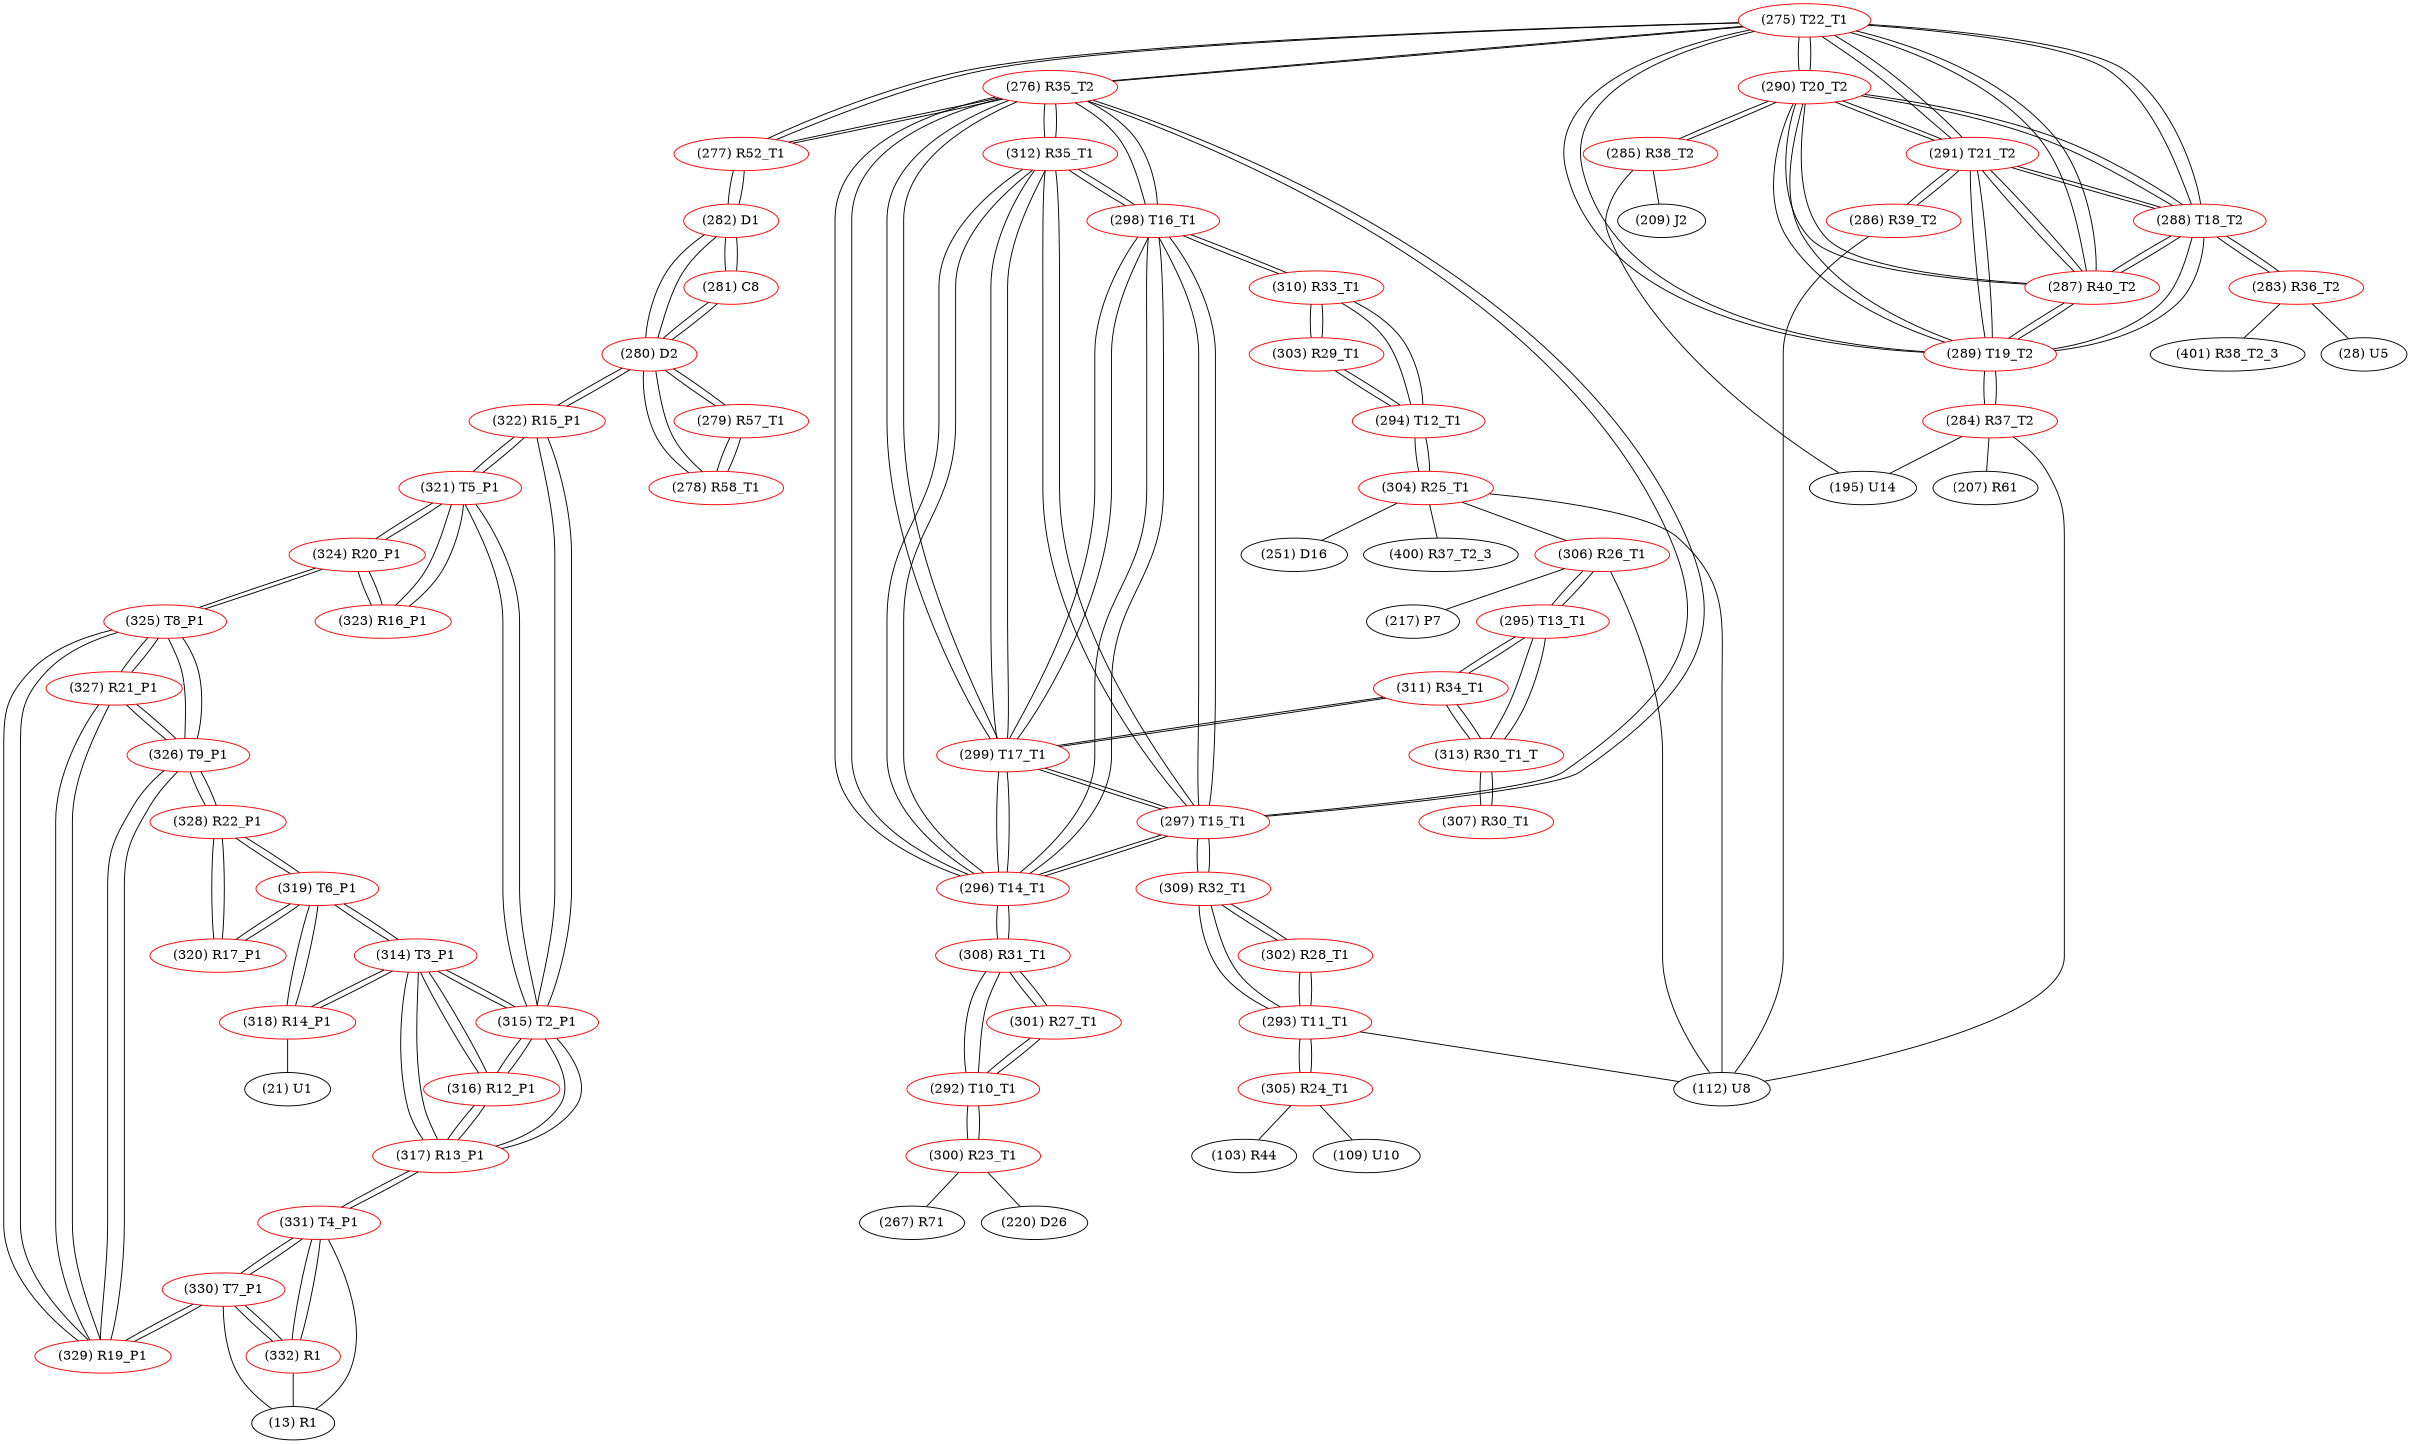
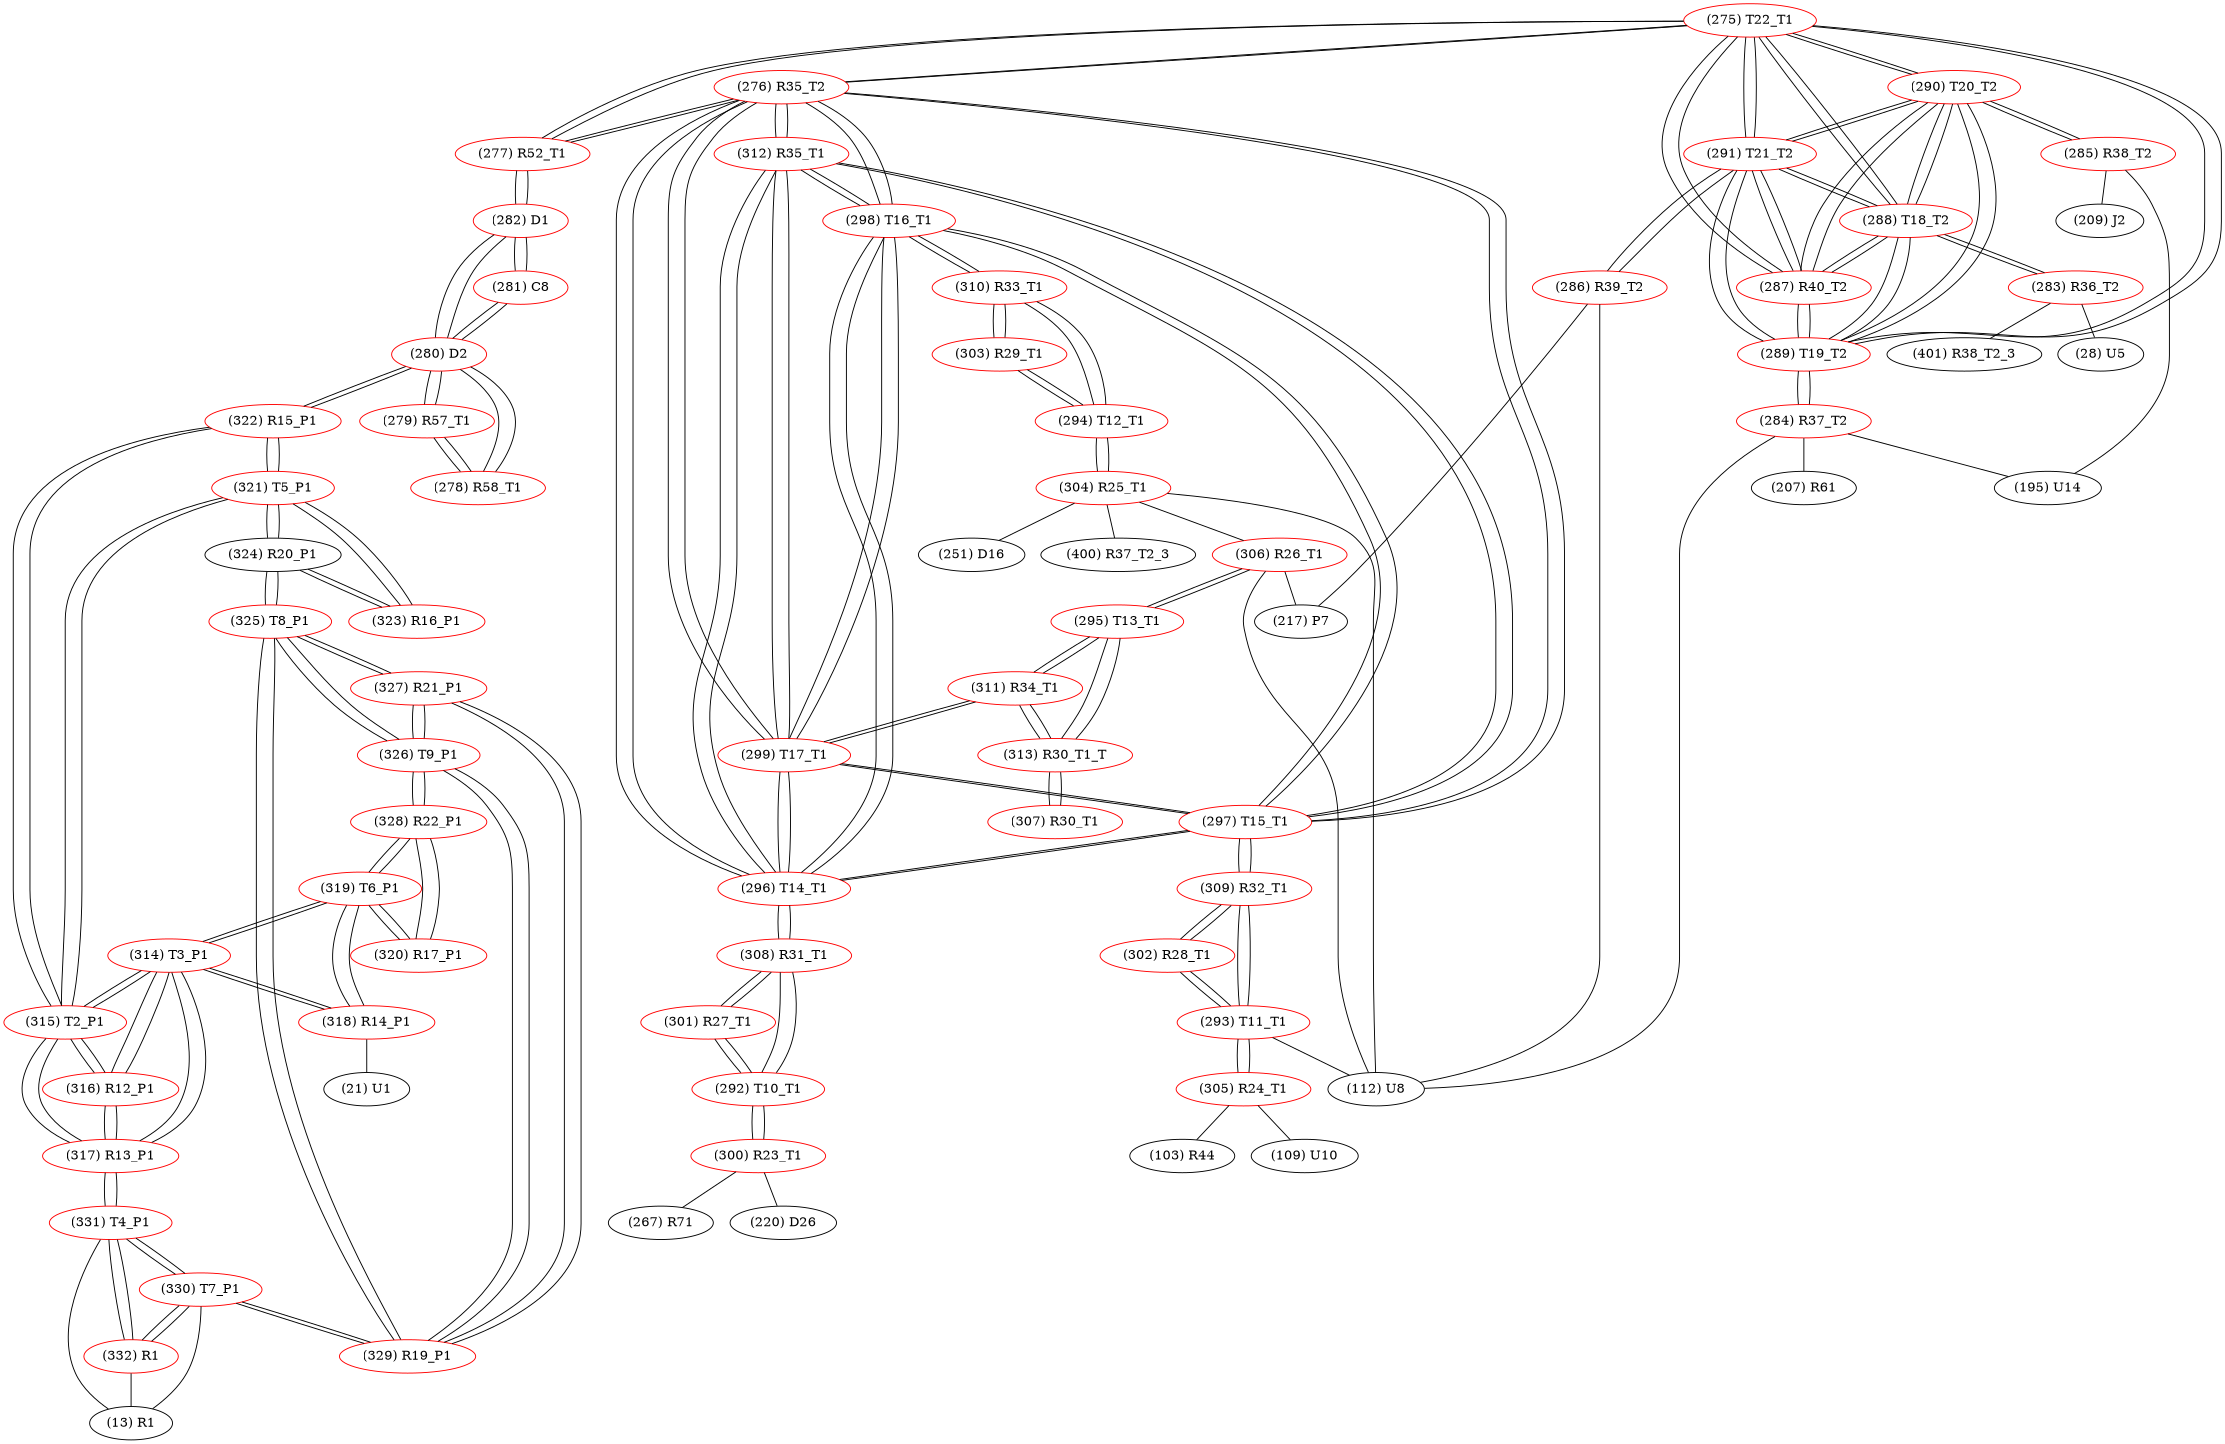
none -> (1465, 452)
(357, 555) -> (273, 555)
